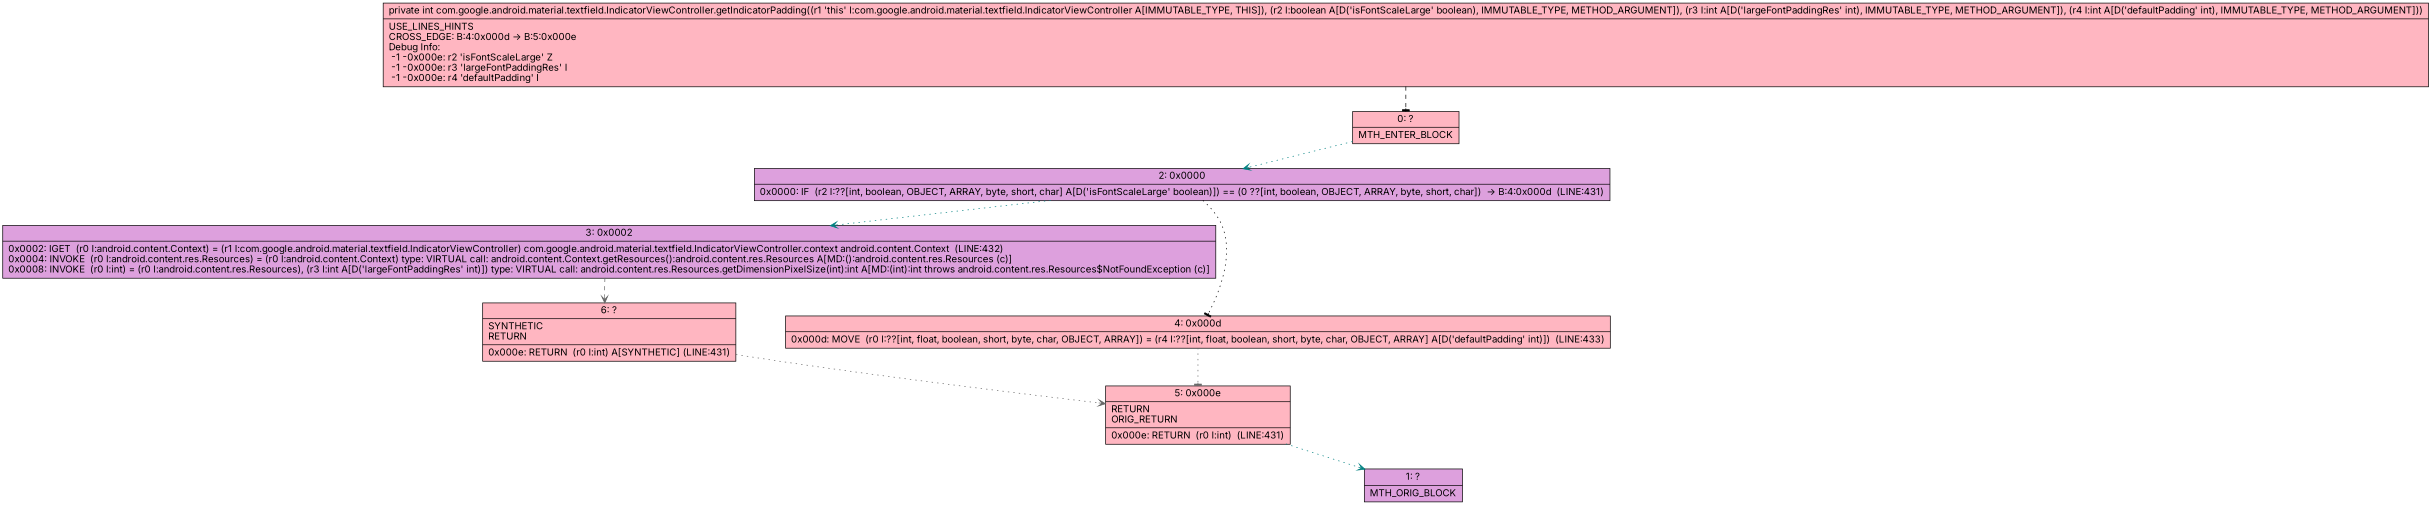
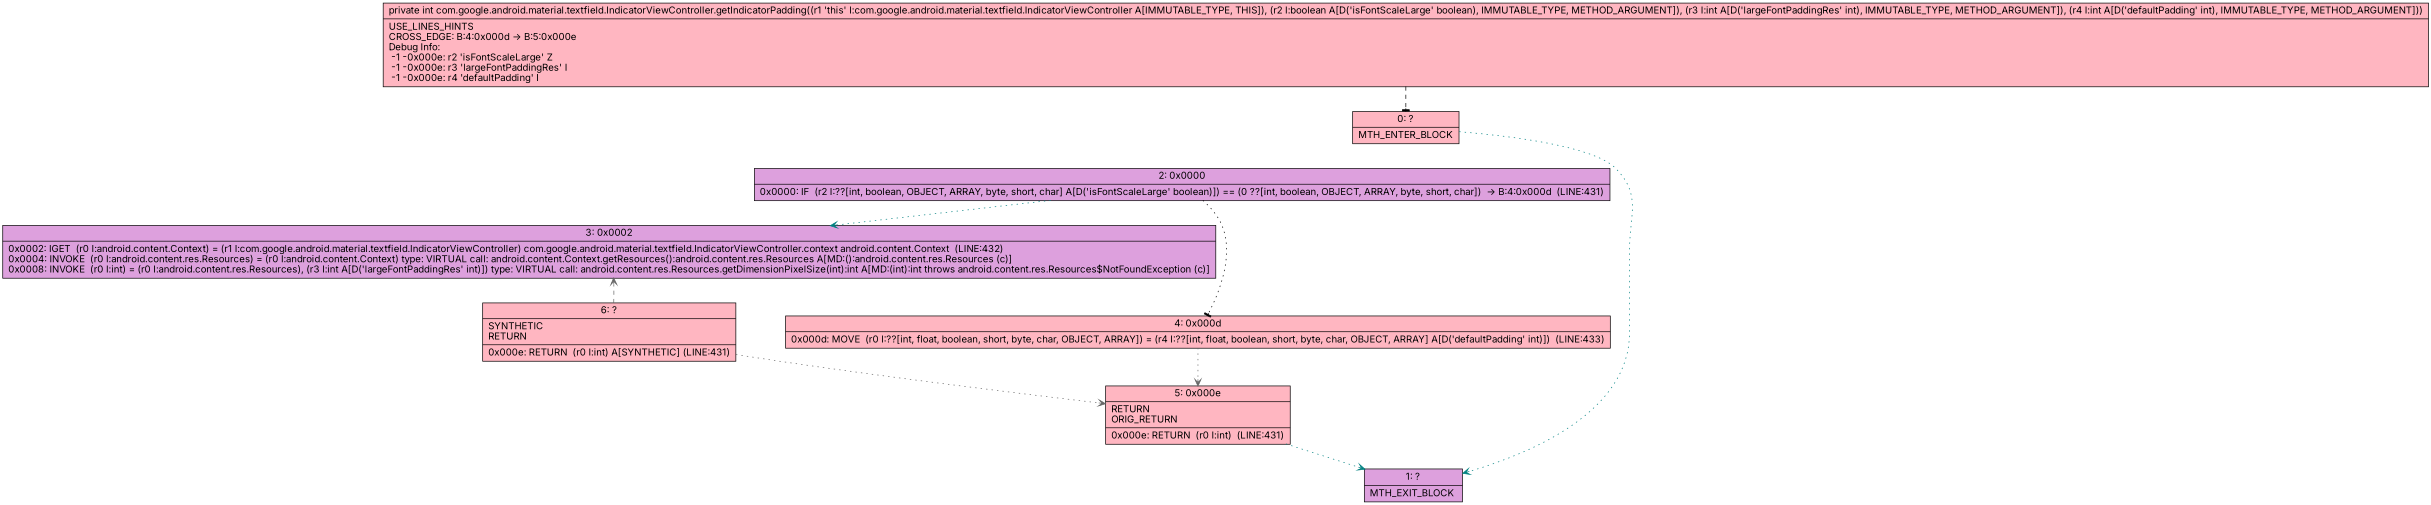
(1301, 154) -> (1630, 280)
(605, 287) -> (614, 294)
(1198, 365) -> (1198, 365)
(1413, 493) -> (1412, 493)
